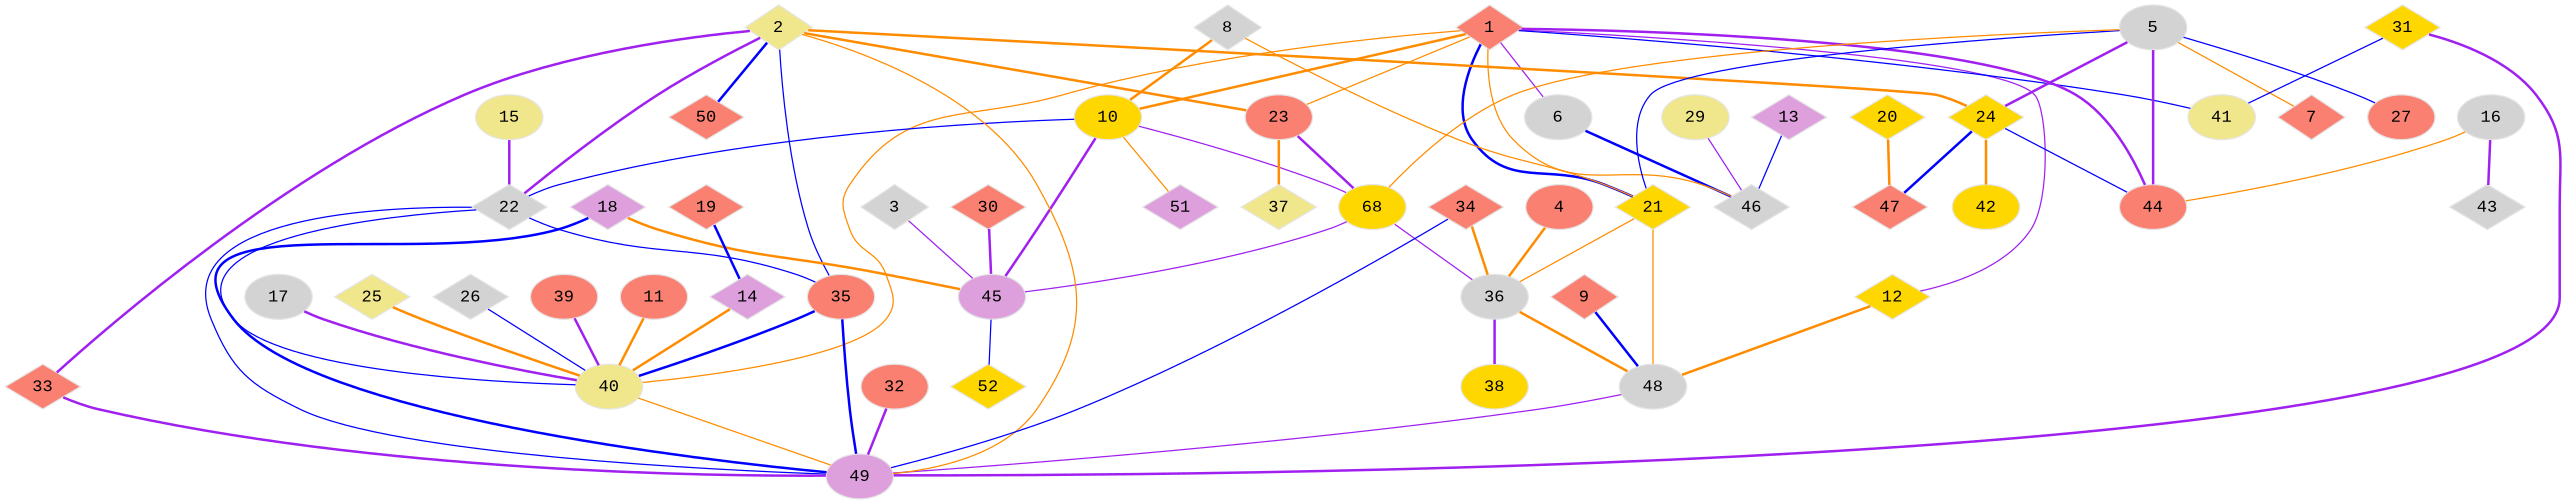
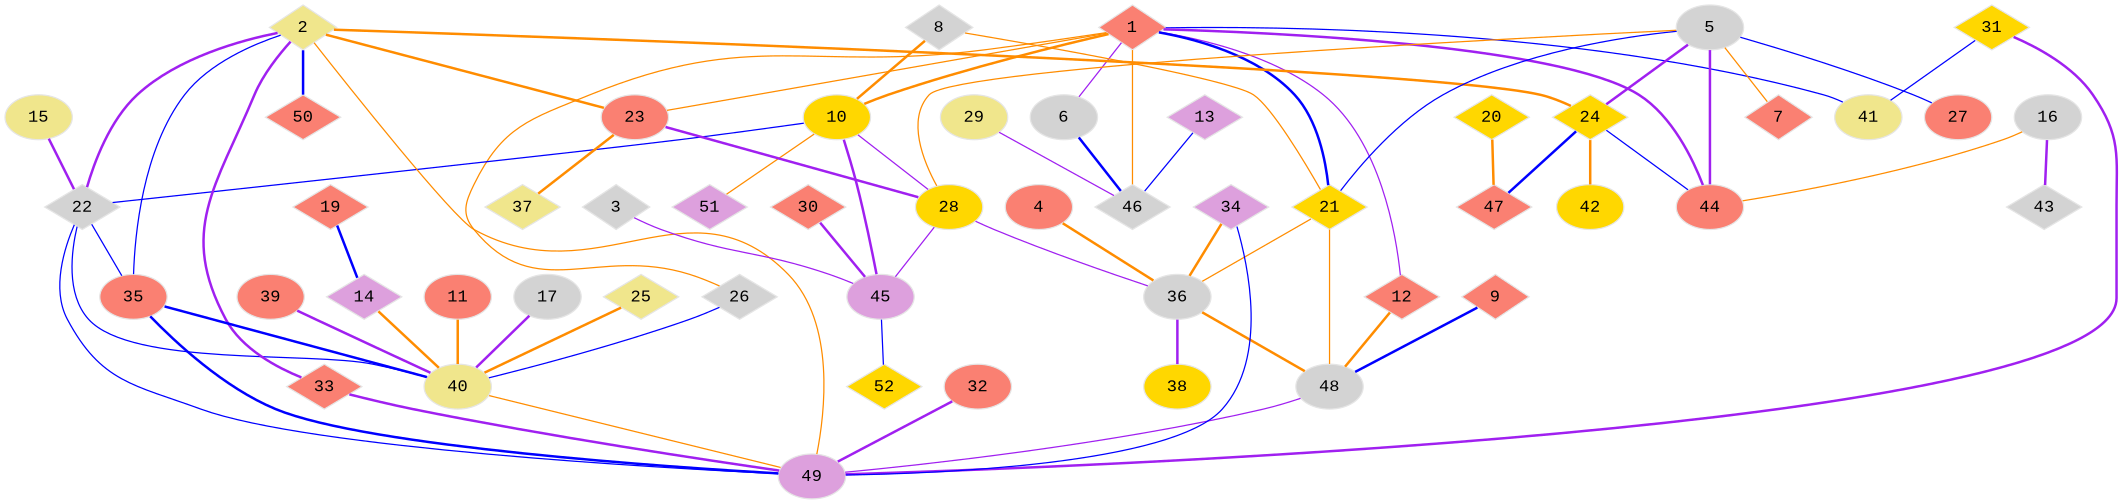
(943, 118) -> (619, 85)
(608, 207) -> none
(1372, 207) -> (949, 207)
(1466, 207) -> (1231, 207)
(1892, 297) -> (1402, 297)
